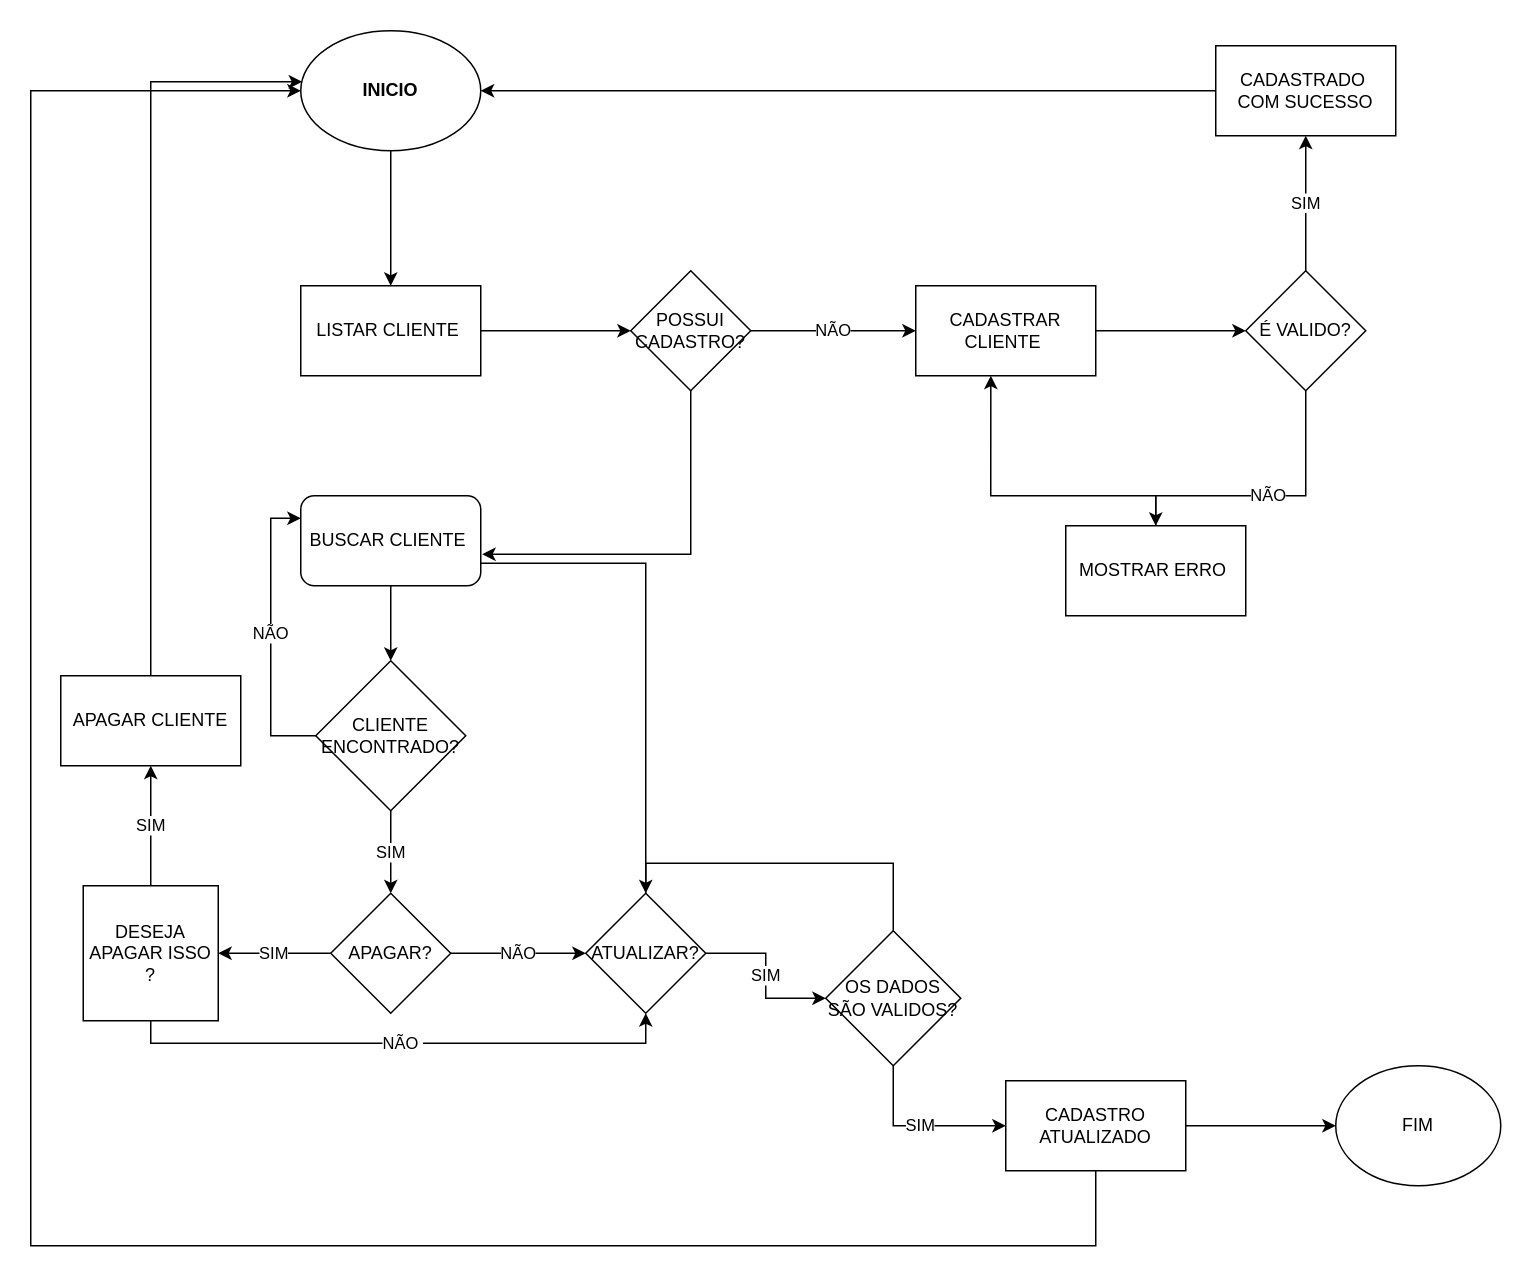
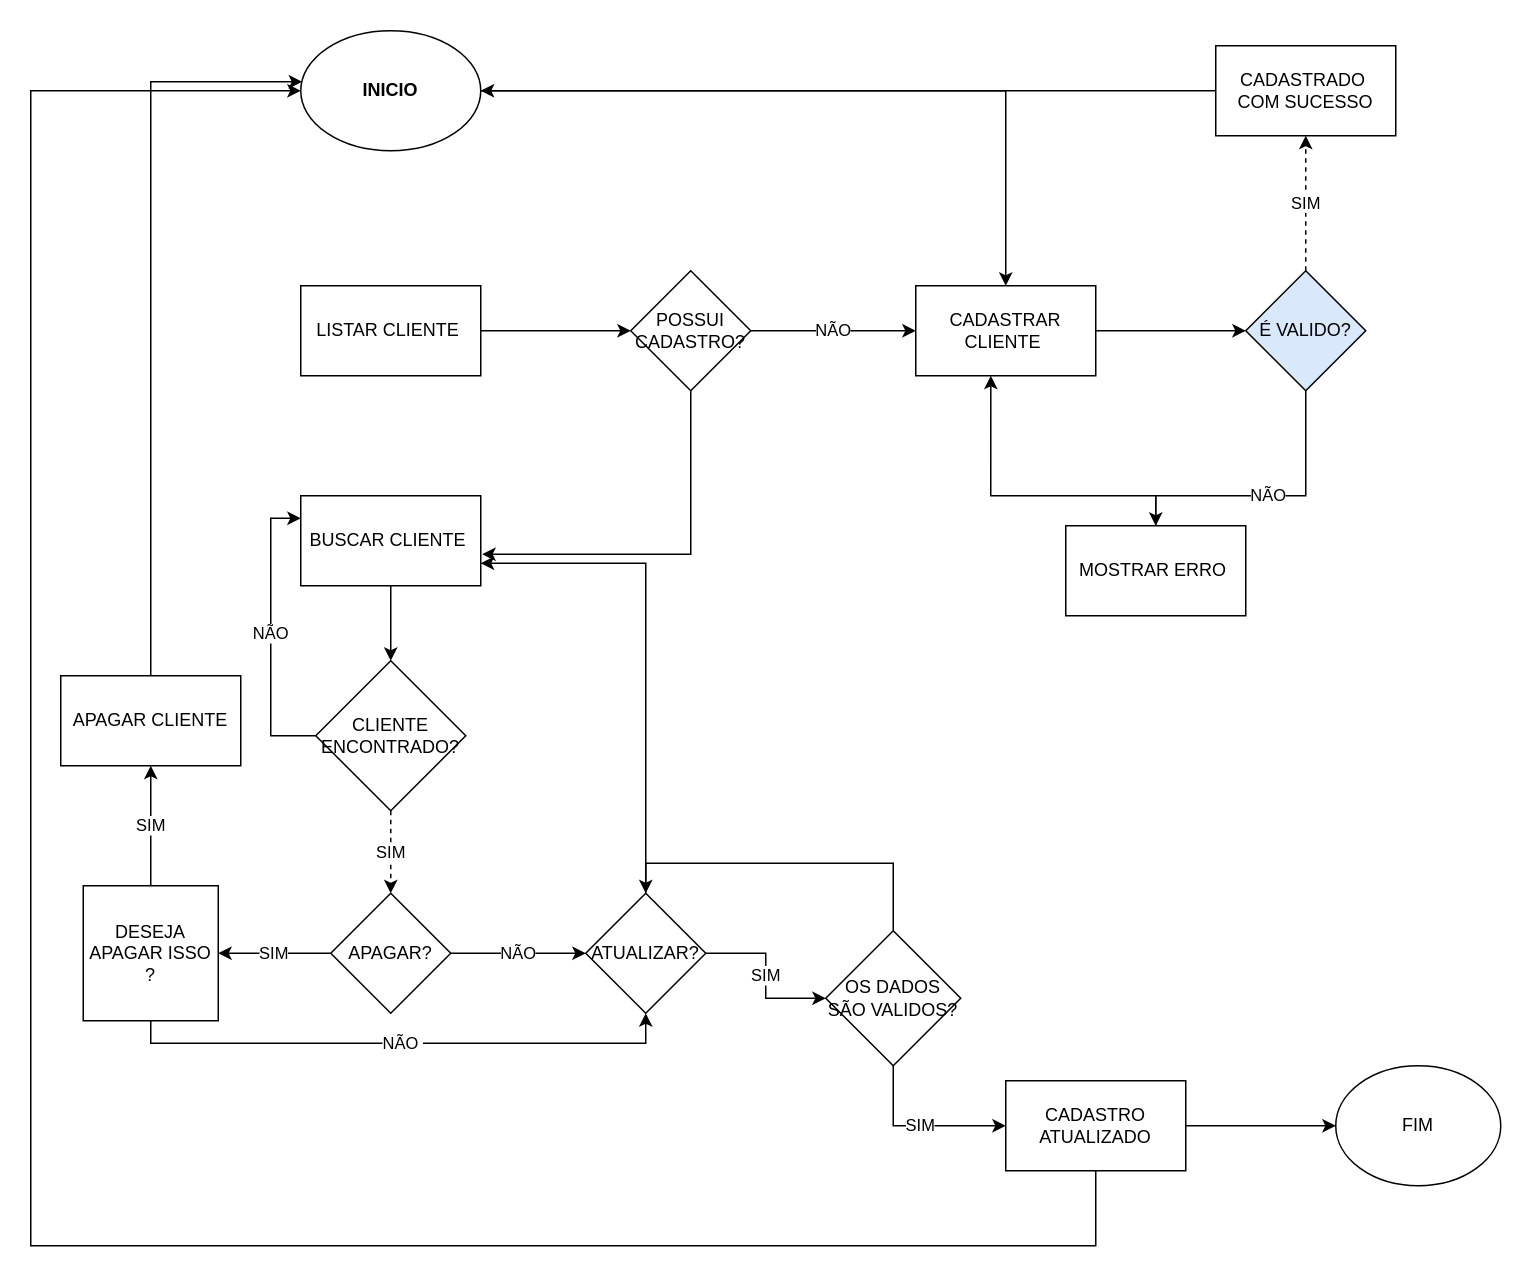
(391, 213) -> (1006, 184)
(1306, 242) -> (1306, 242)
(1306, 331) -> (1306, 331)
(391, 541) -> (391, 541)
(487, 563) -> (492, 563)
(391, 828) -> (391, 828)
